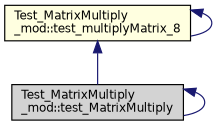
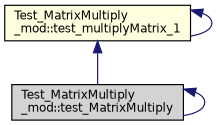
(98, 23) -> (98, 23)
